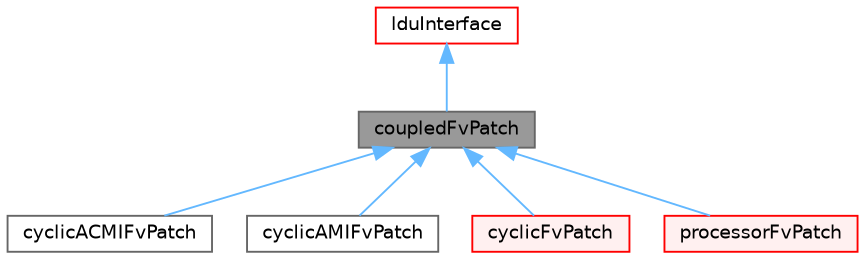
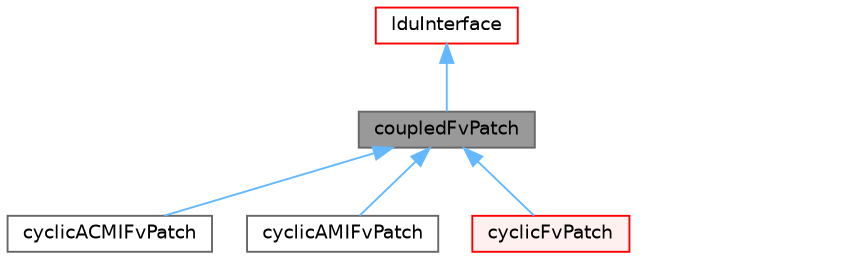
(761, 234) -> none
